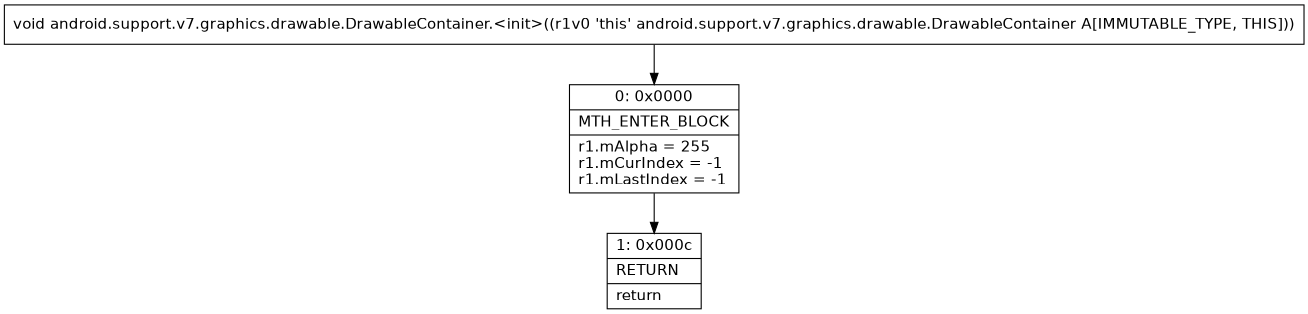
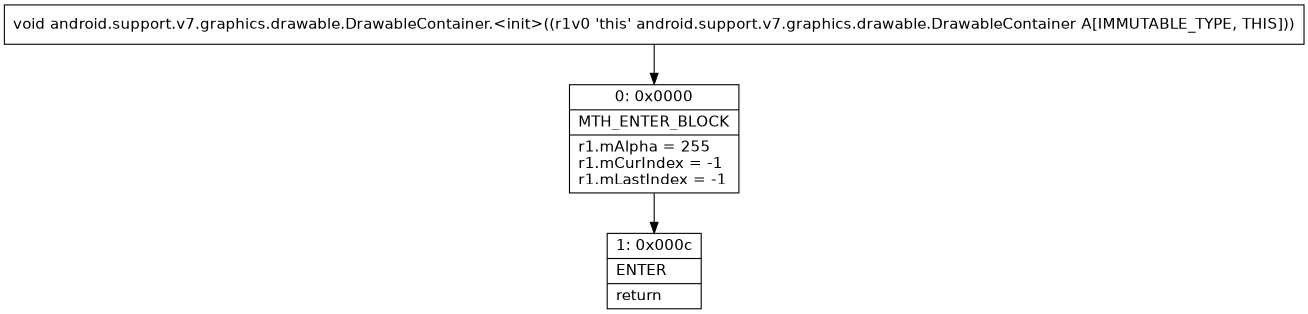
(648, 271) -> (642, 271)
